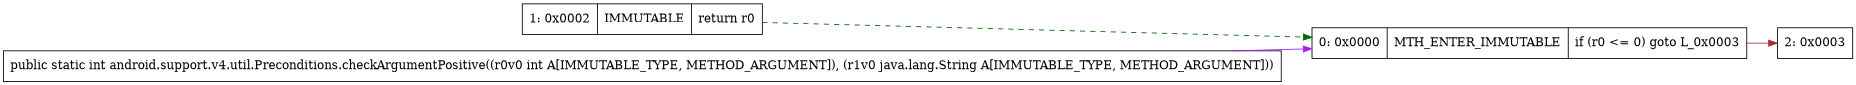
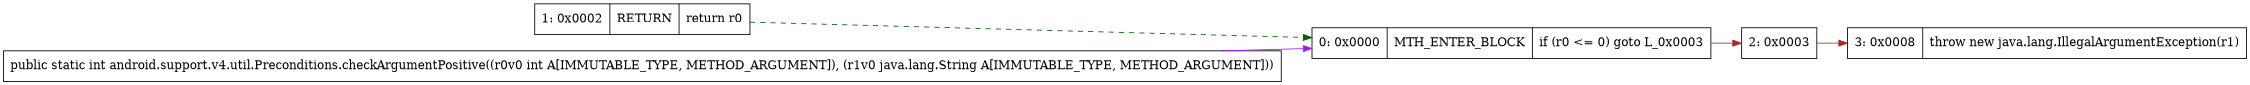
(644, 19) -> (644, 19)
(1478, 43) -> (1460, 43)
none -> (2047, 43)
